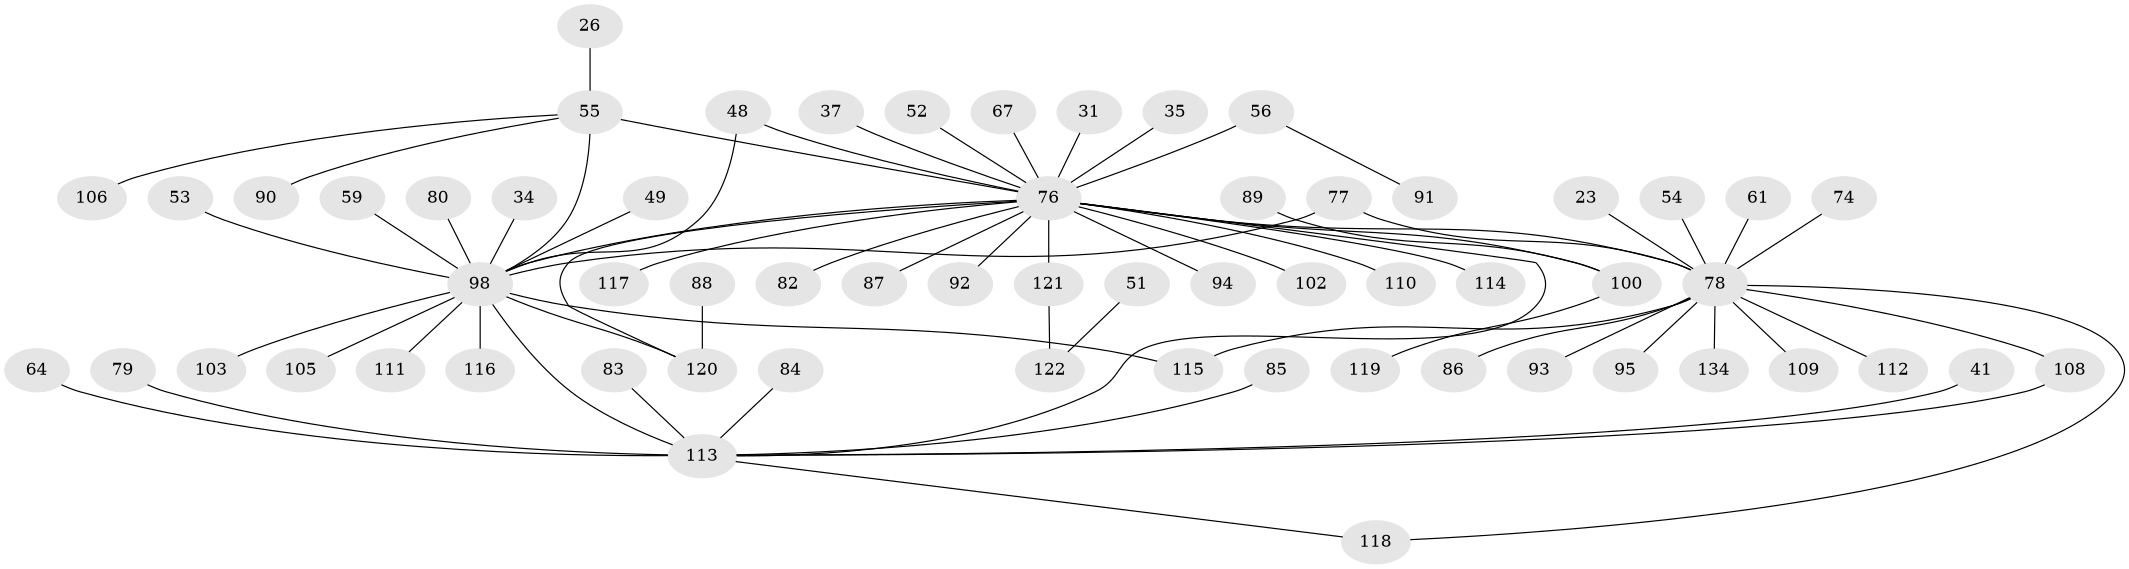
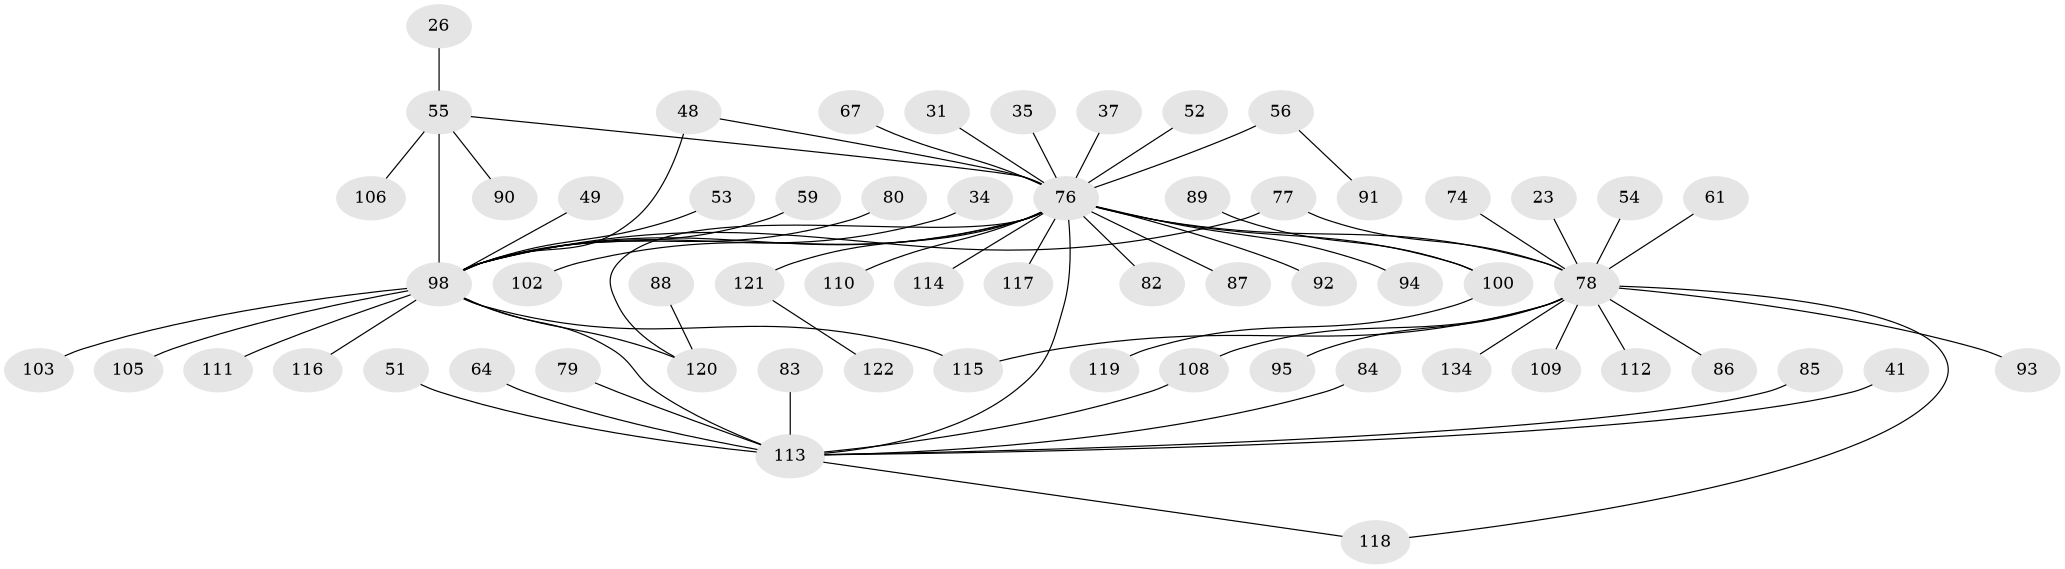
(1094, 327) -> (587, 428)
